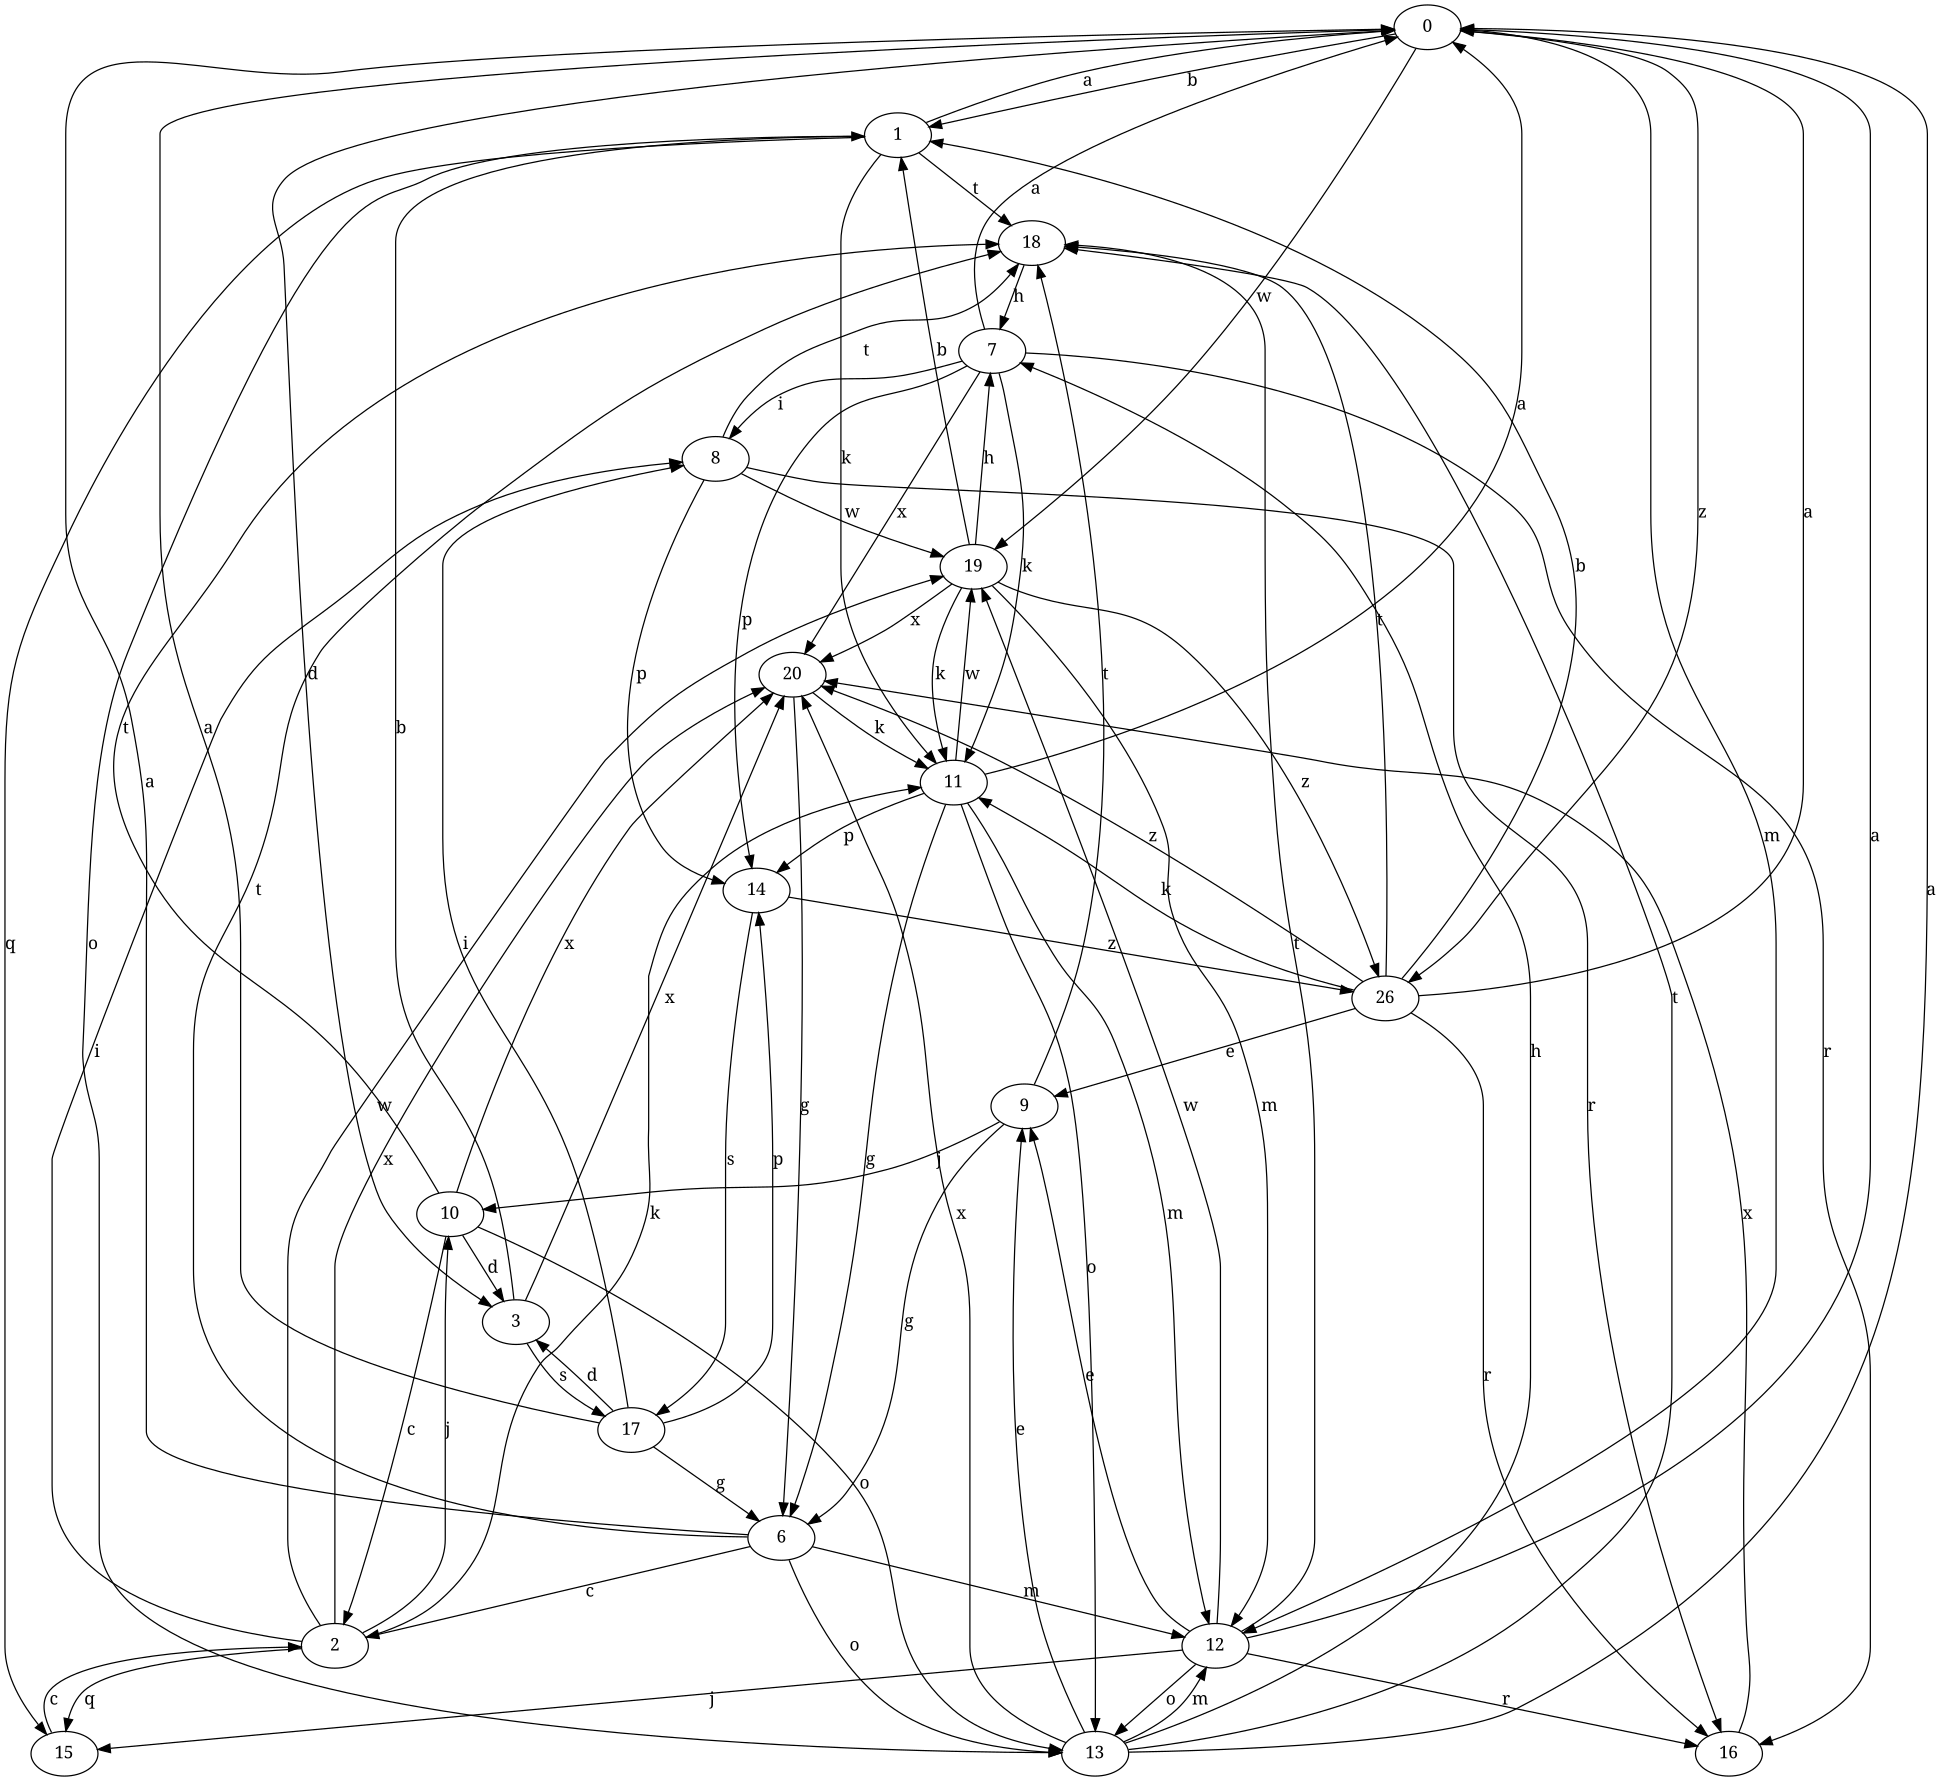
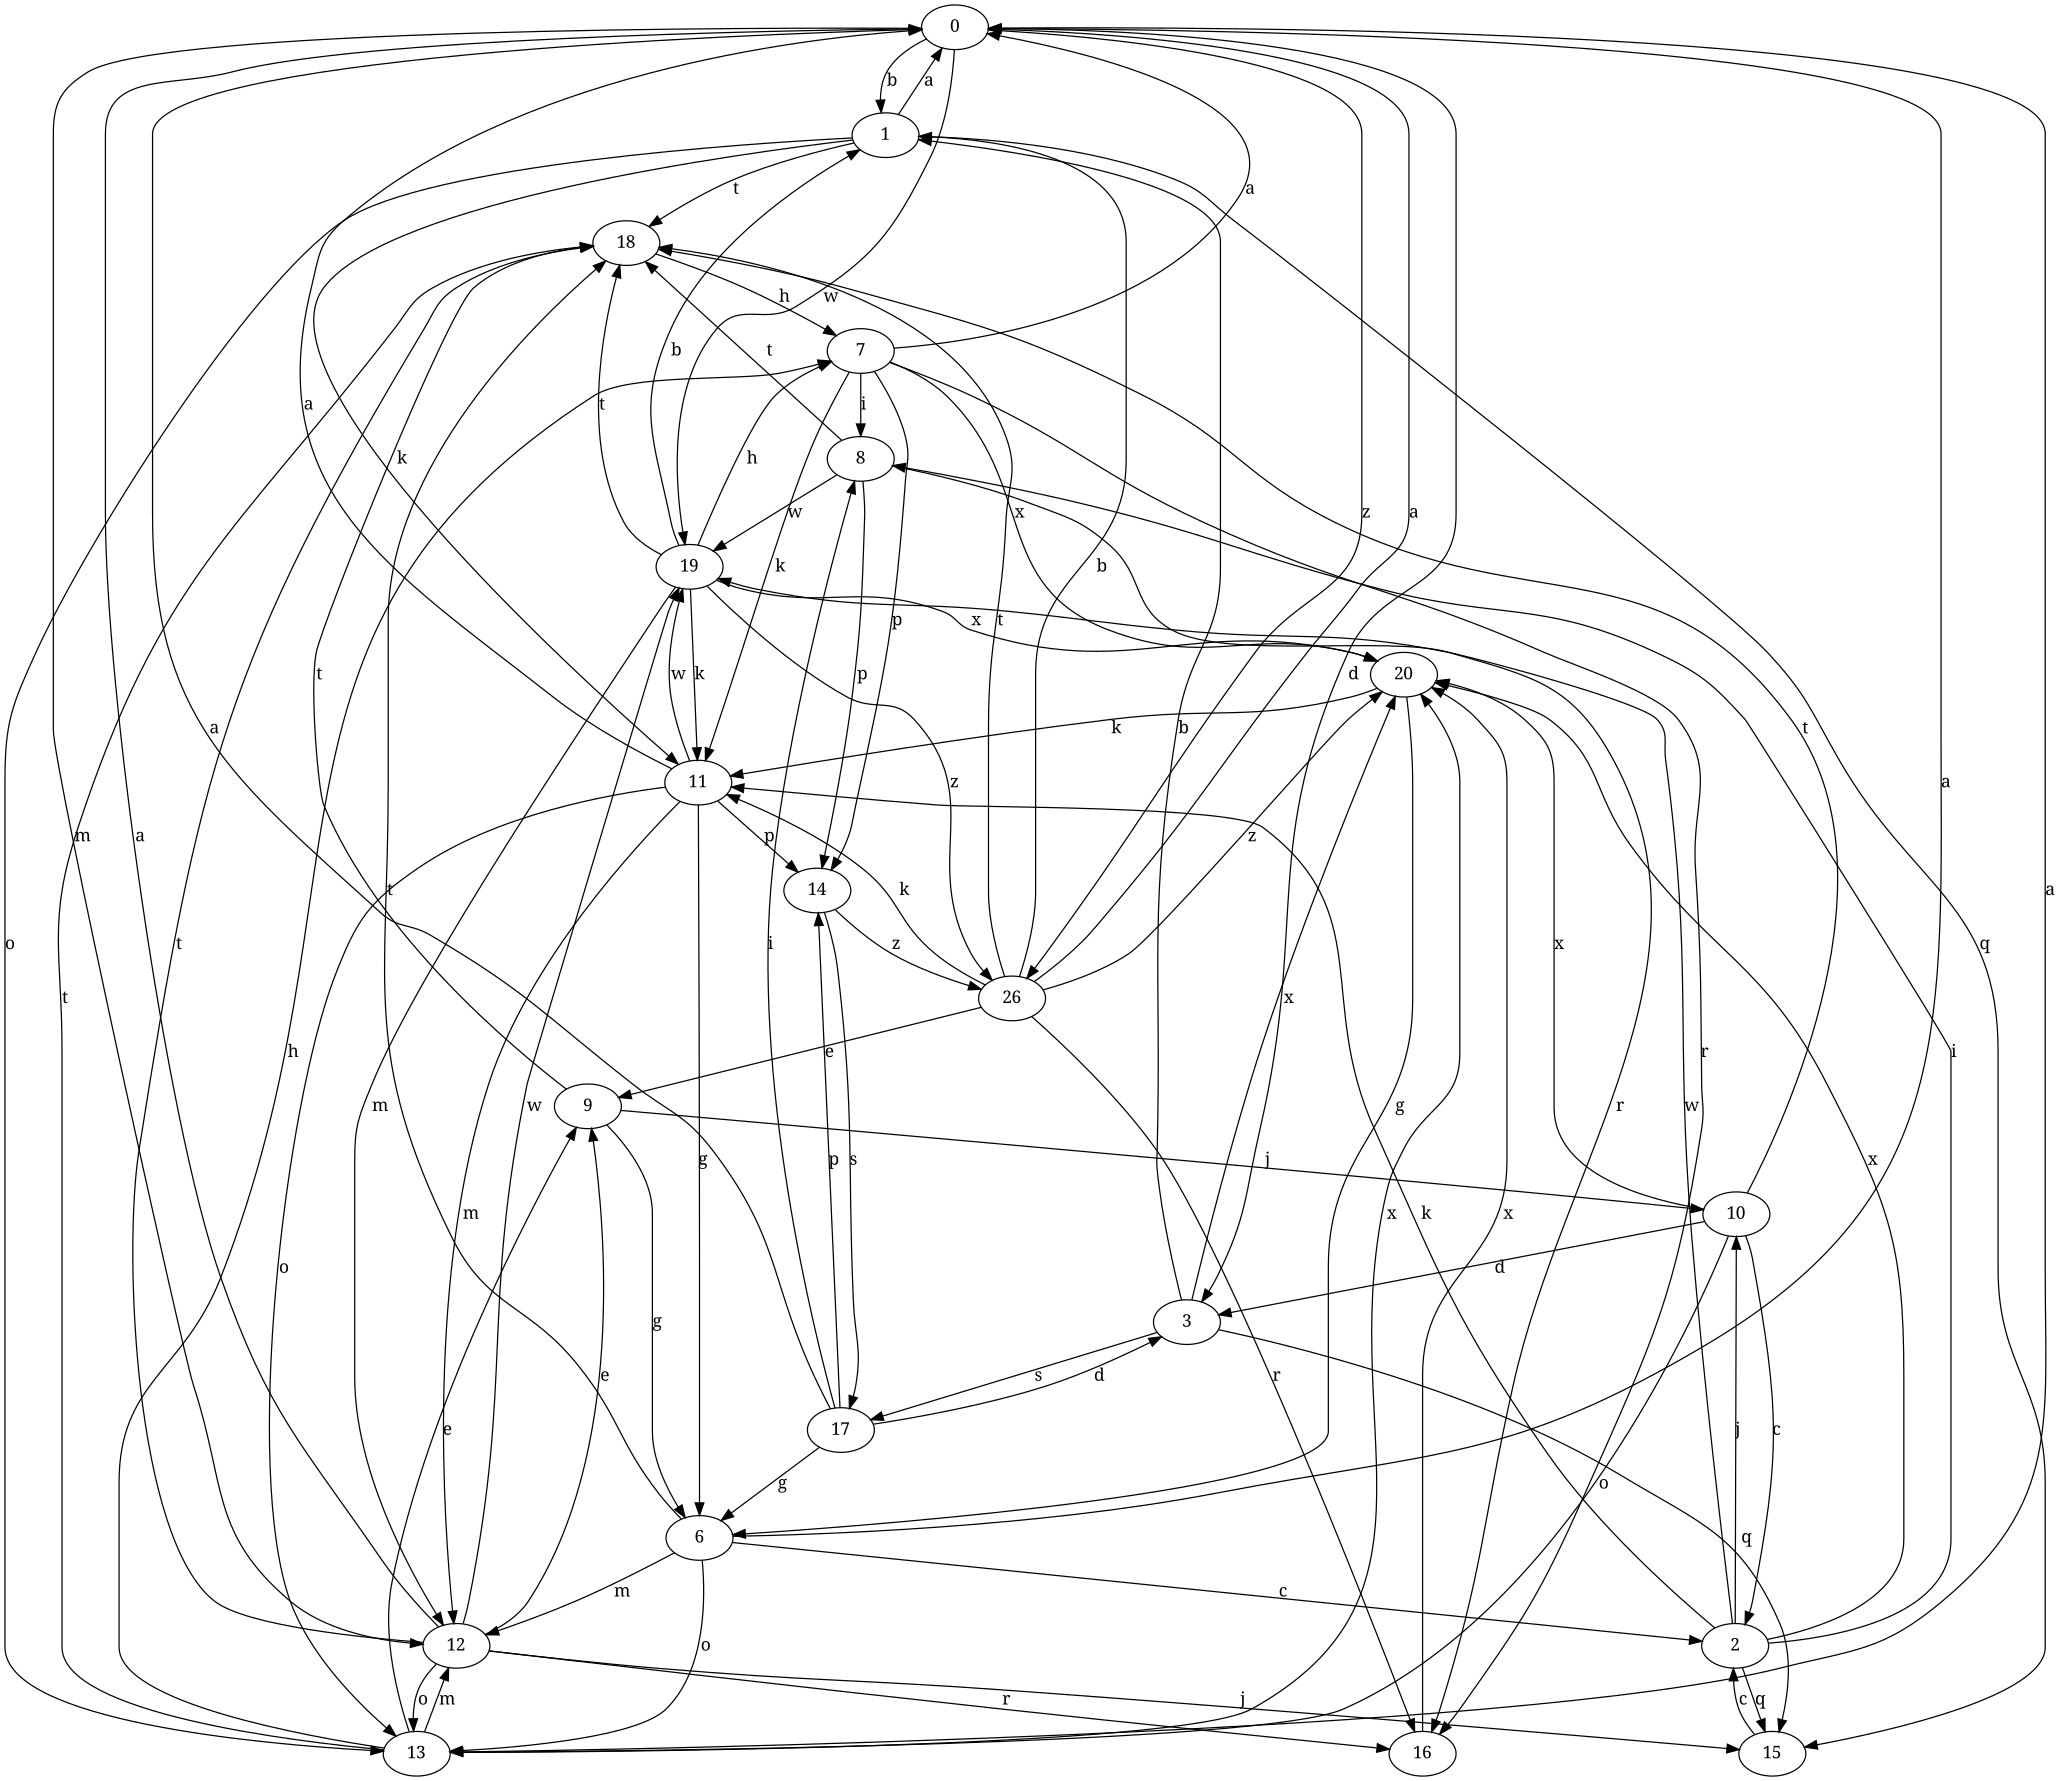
none -> (599, 426)
none -> (1573, 1449)
